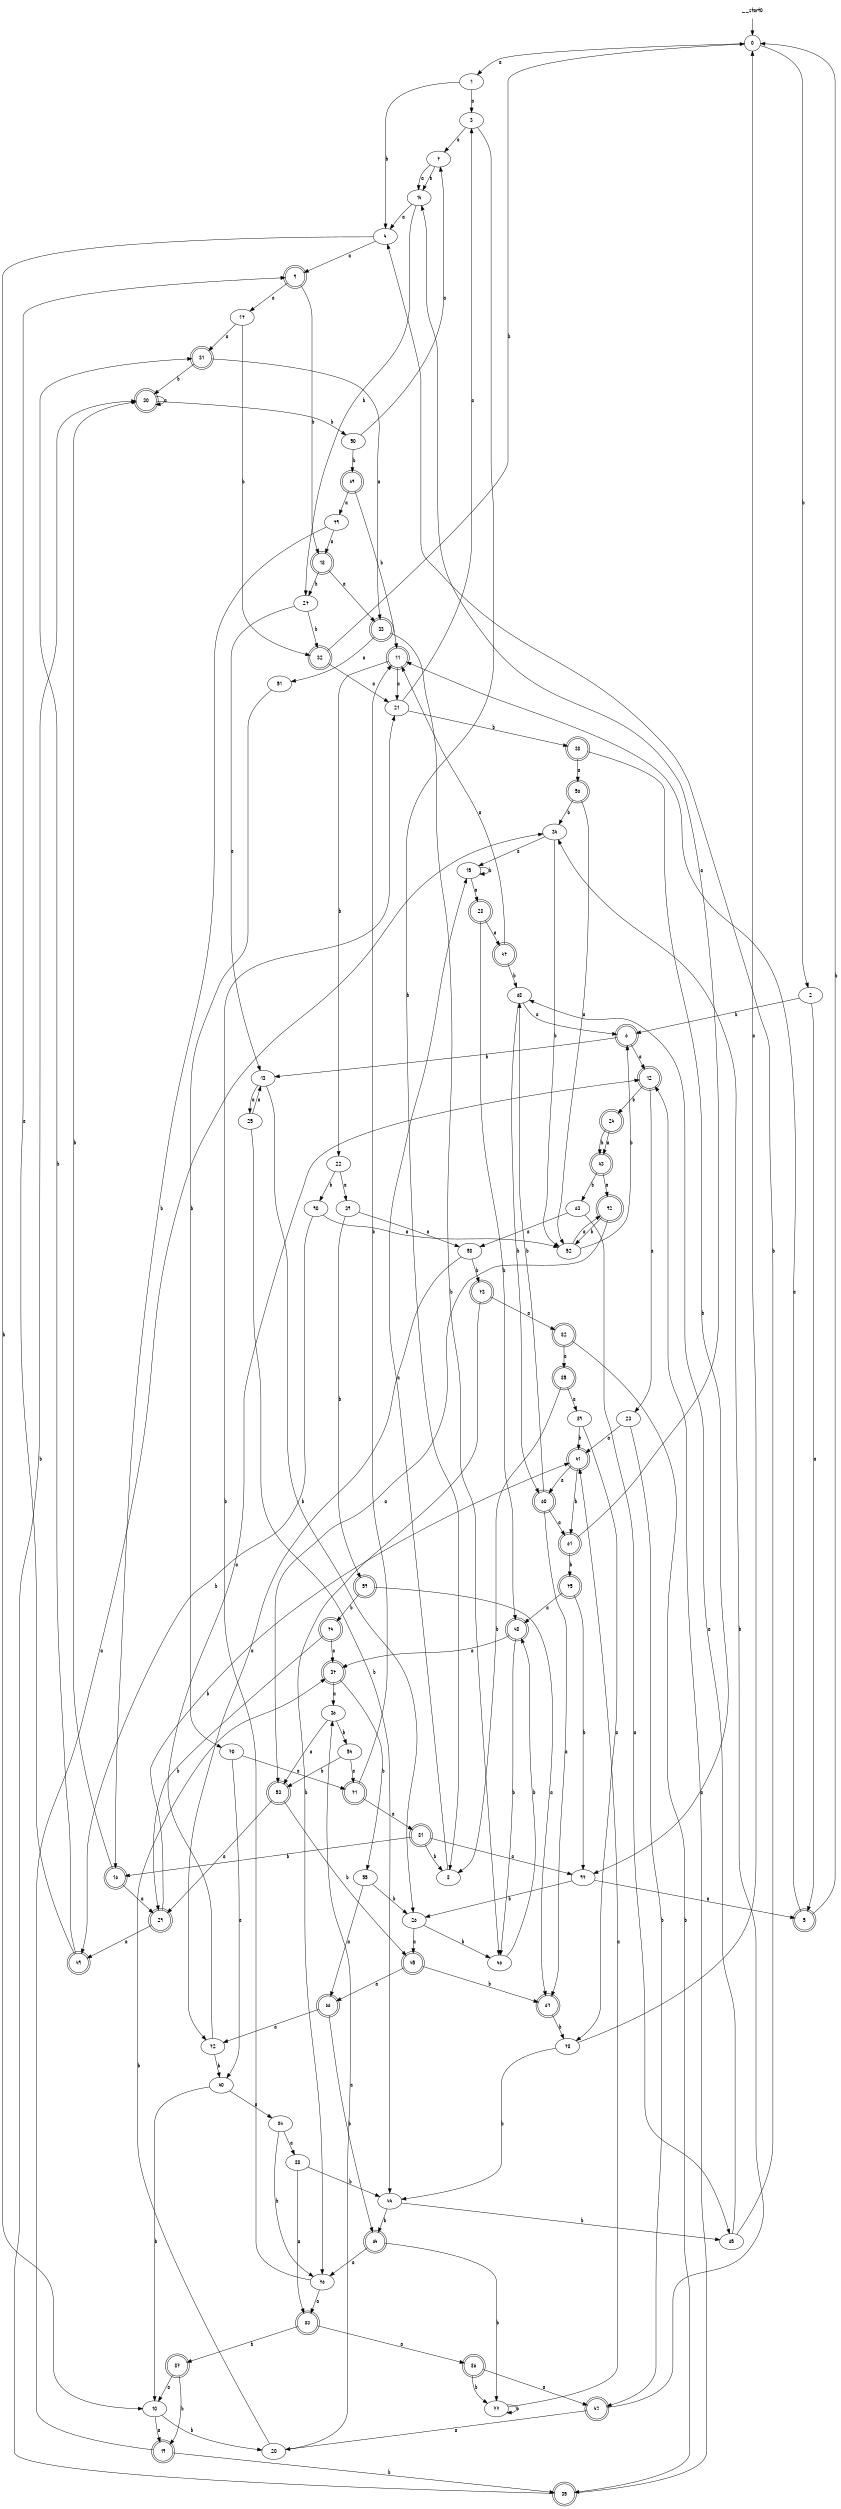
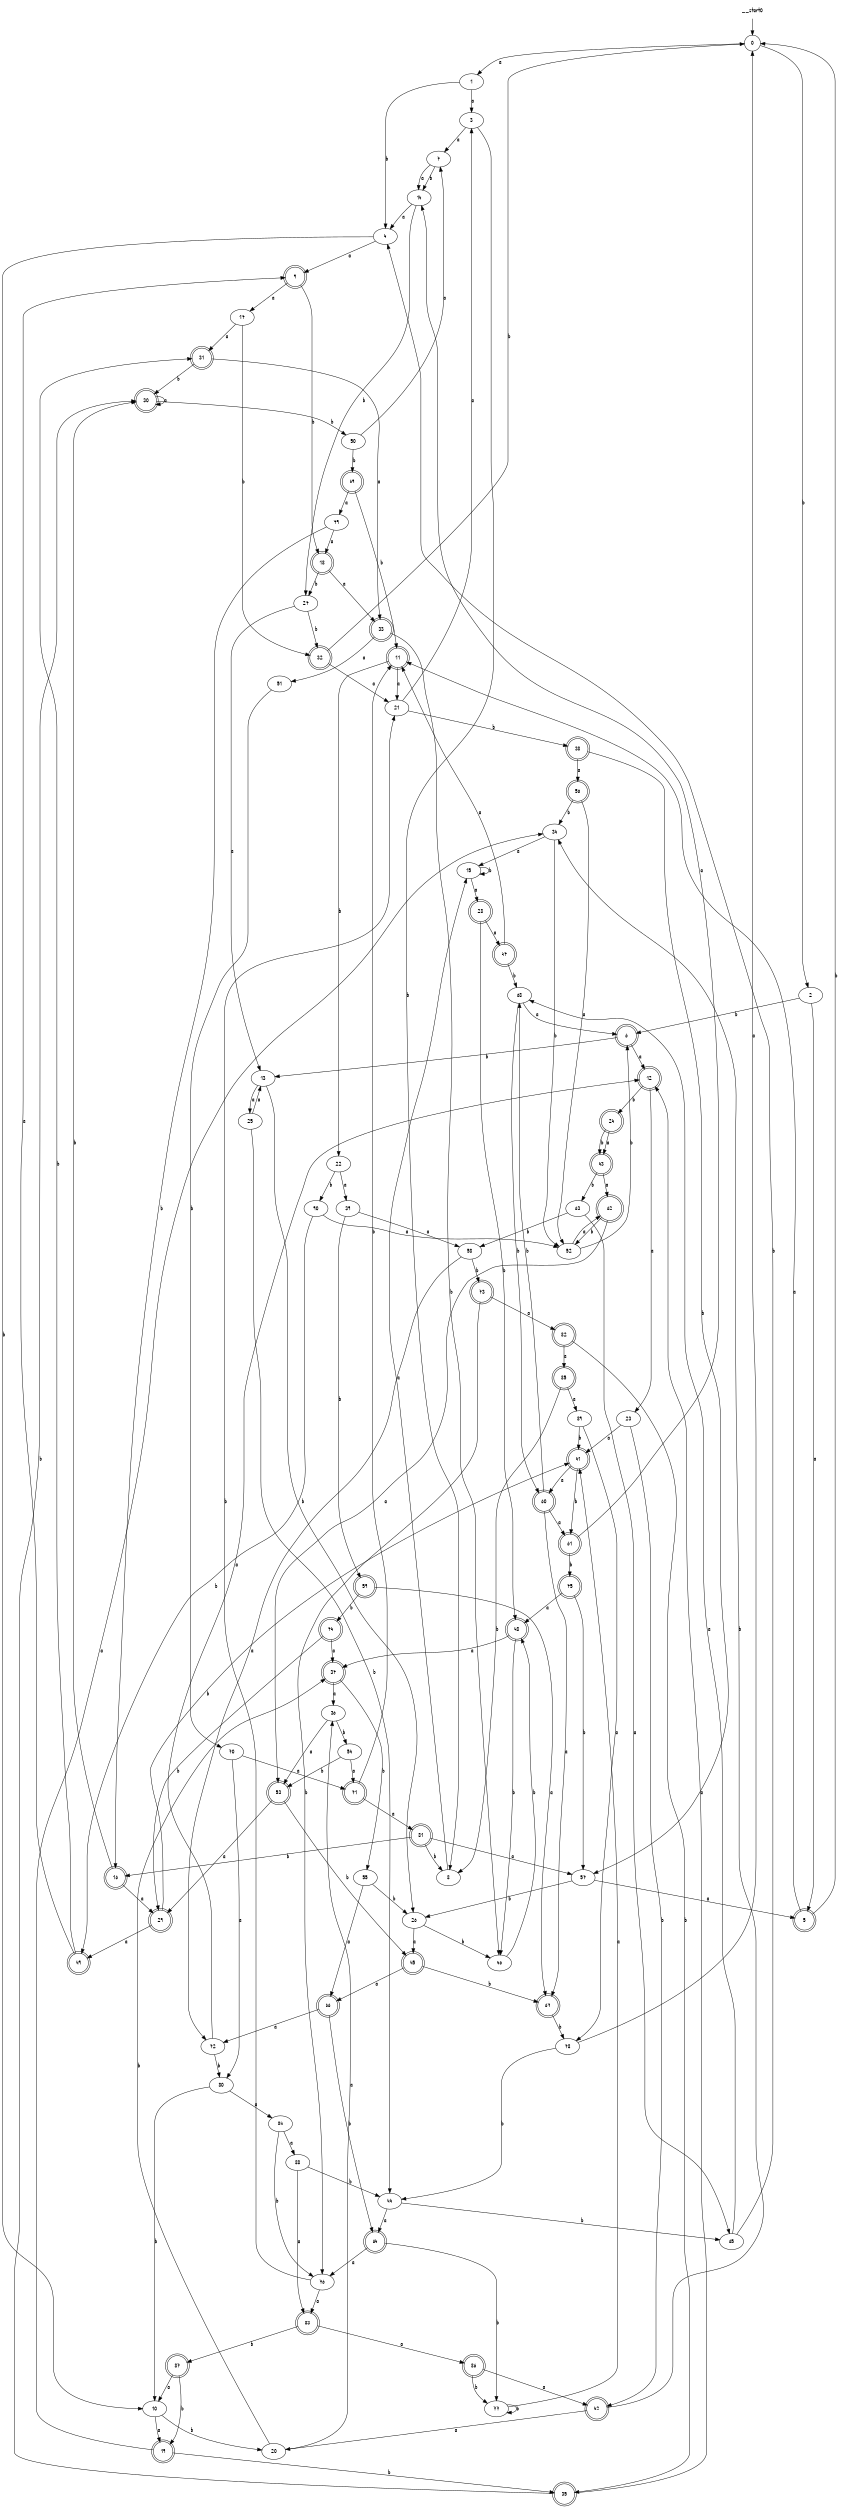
(610, 1209) -> (610, 1209)
(528, 1232) -> (528, 1232)
(583, 1878) -> (583, 1878)
(221, 2085) -> (221, 2085)
(385, 2220) -> (385, 2220)
